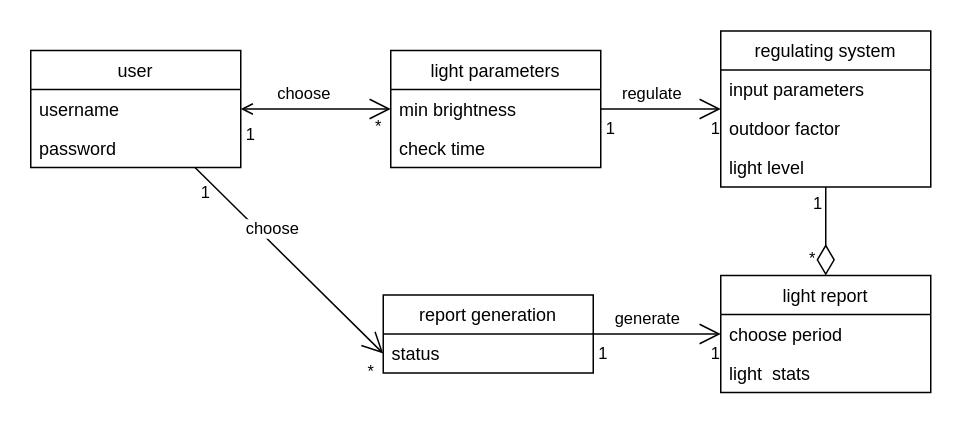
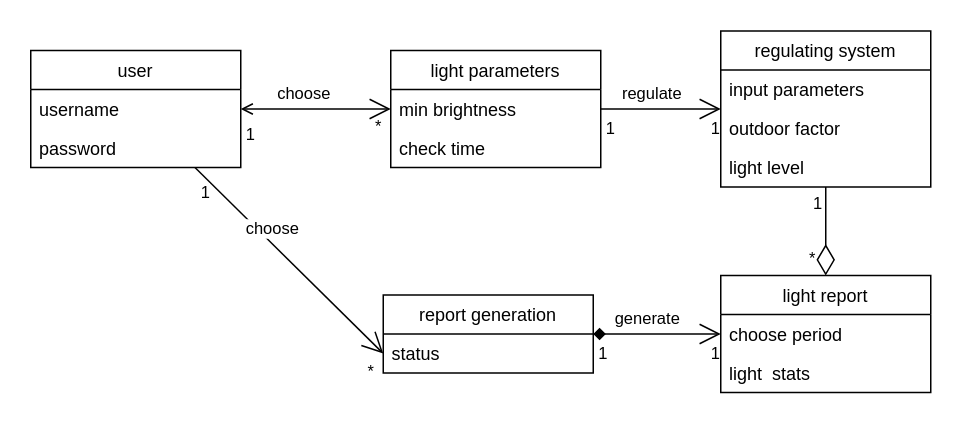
(599, 334) -> (605, 334)
